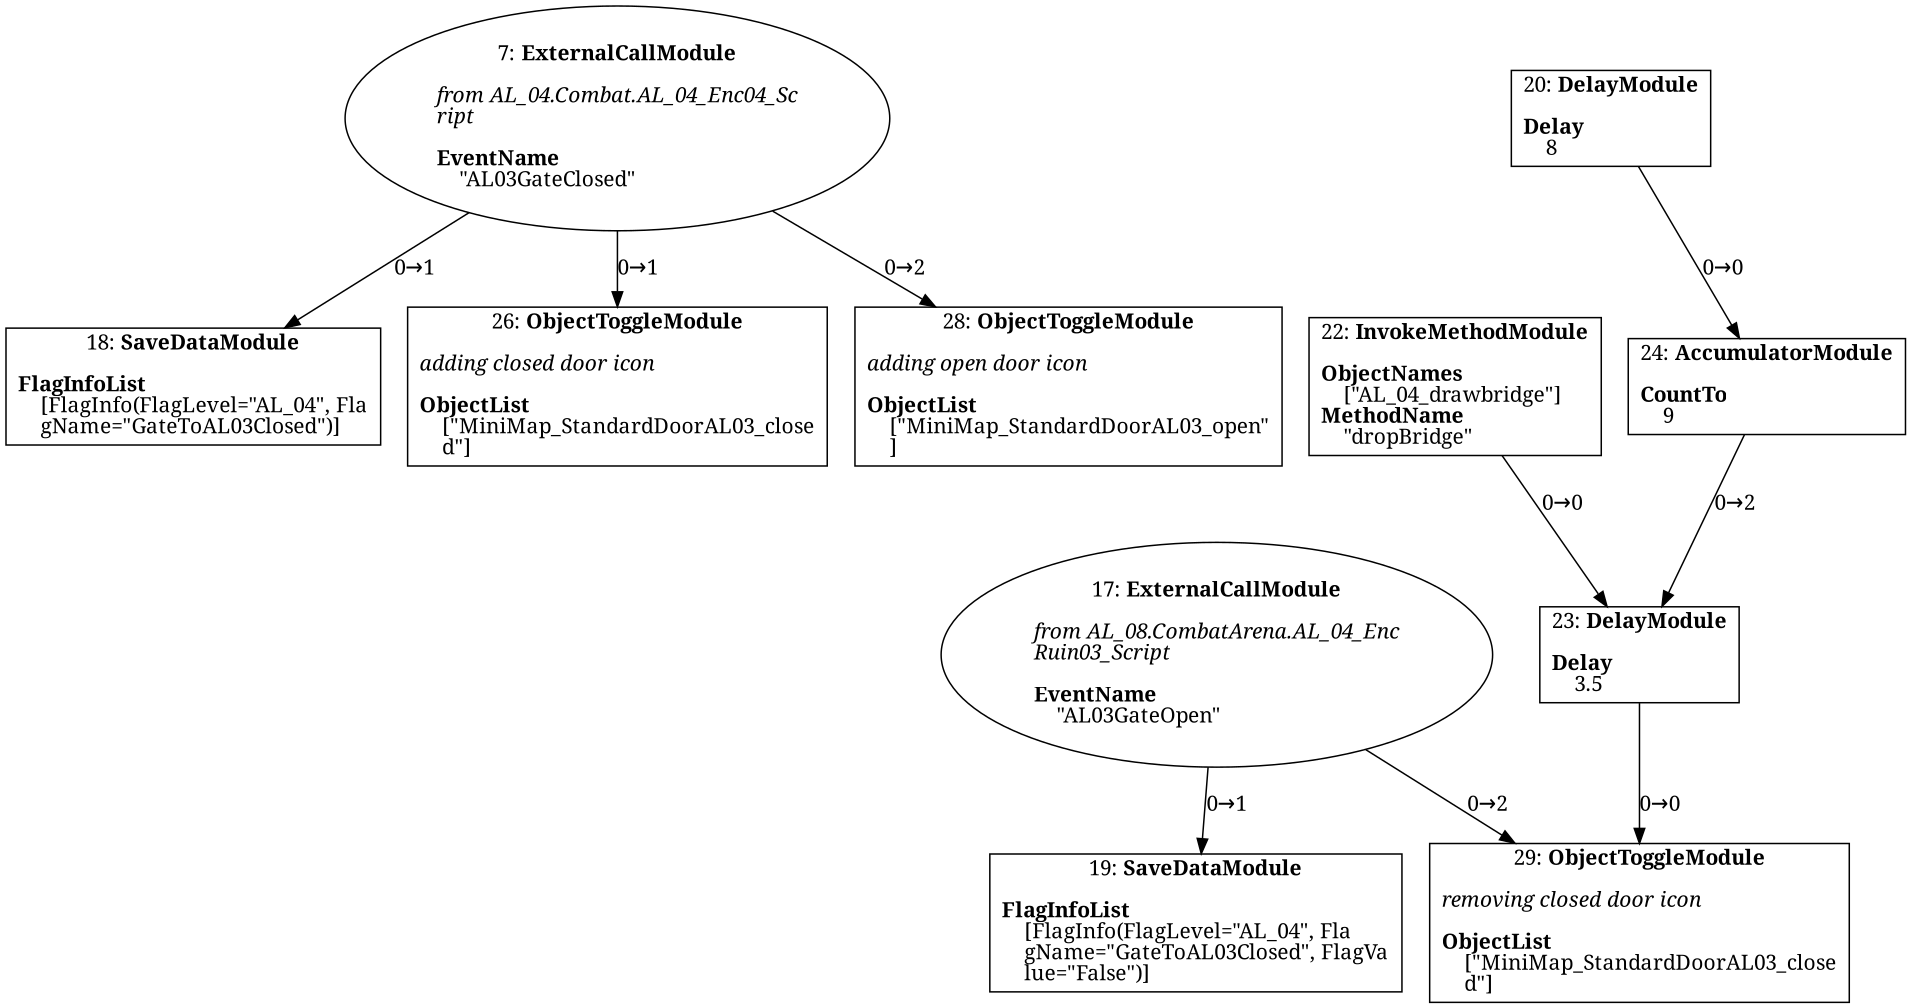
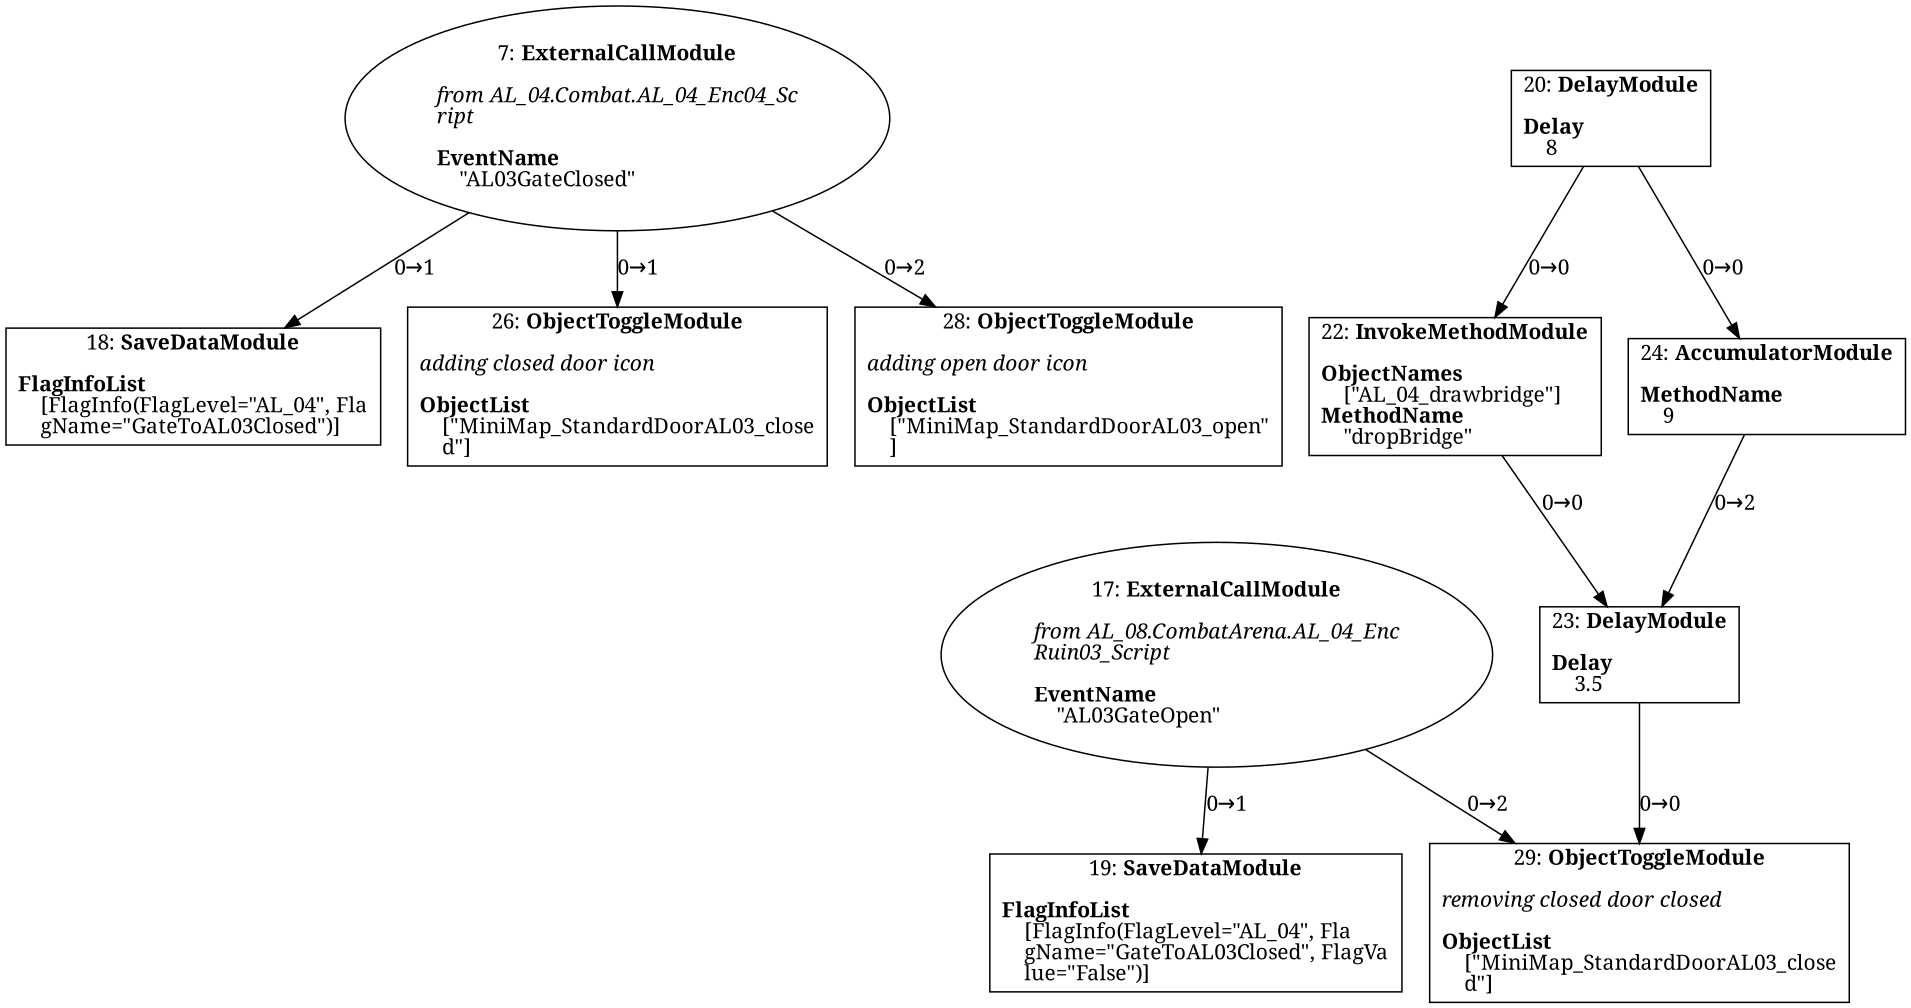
none -> (1543, 235)
(1684, 396) -> (1712, 396)
(1572, 900) -> (1582, 900)
